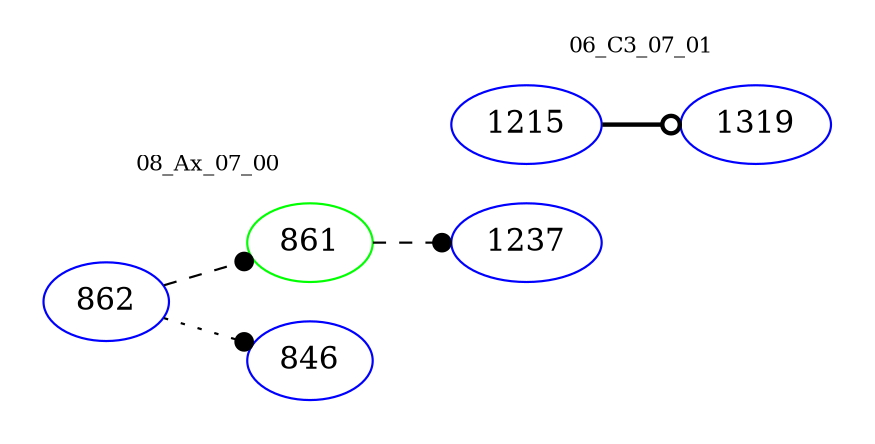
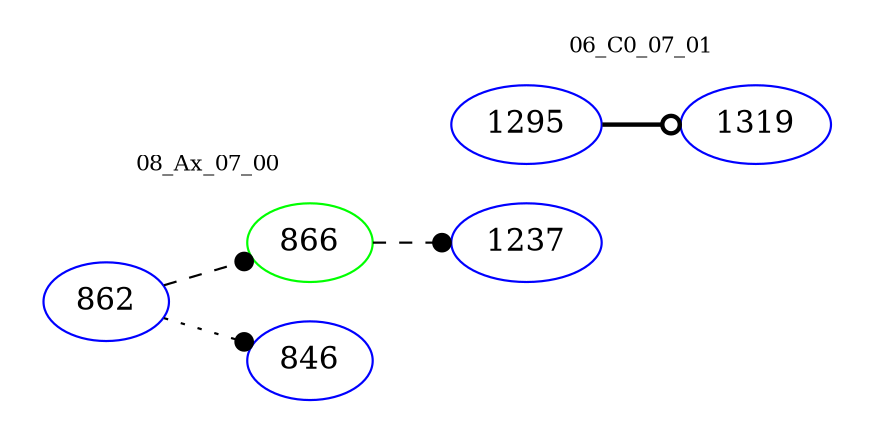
(641, 47) -> (641, 47)
(527, 125) -> (527, 125)
(310, 243) -> (310, 243)
